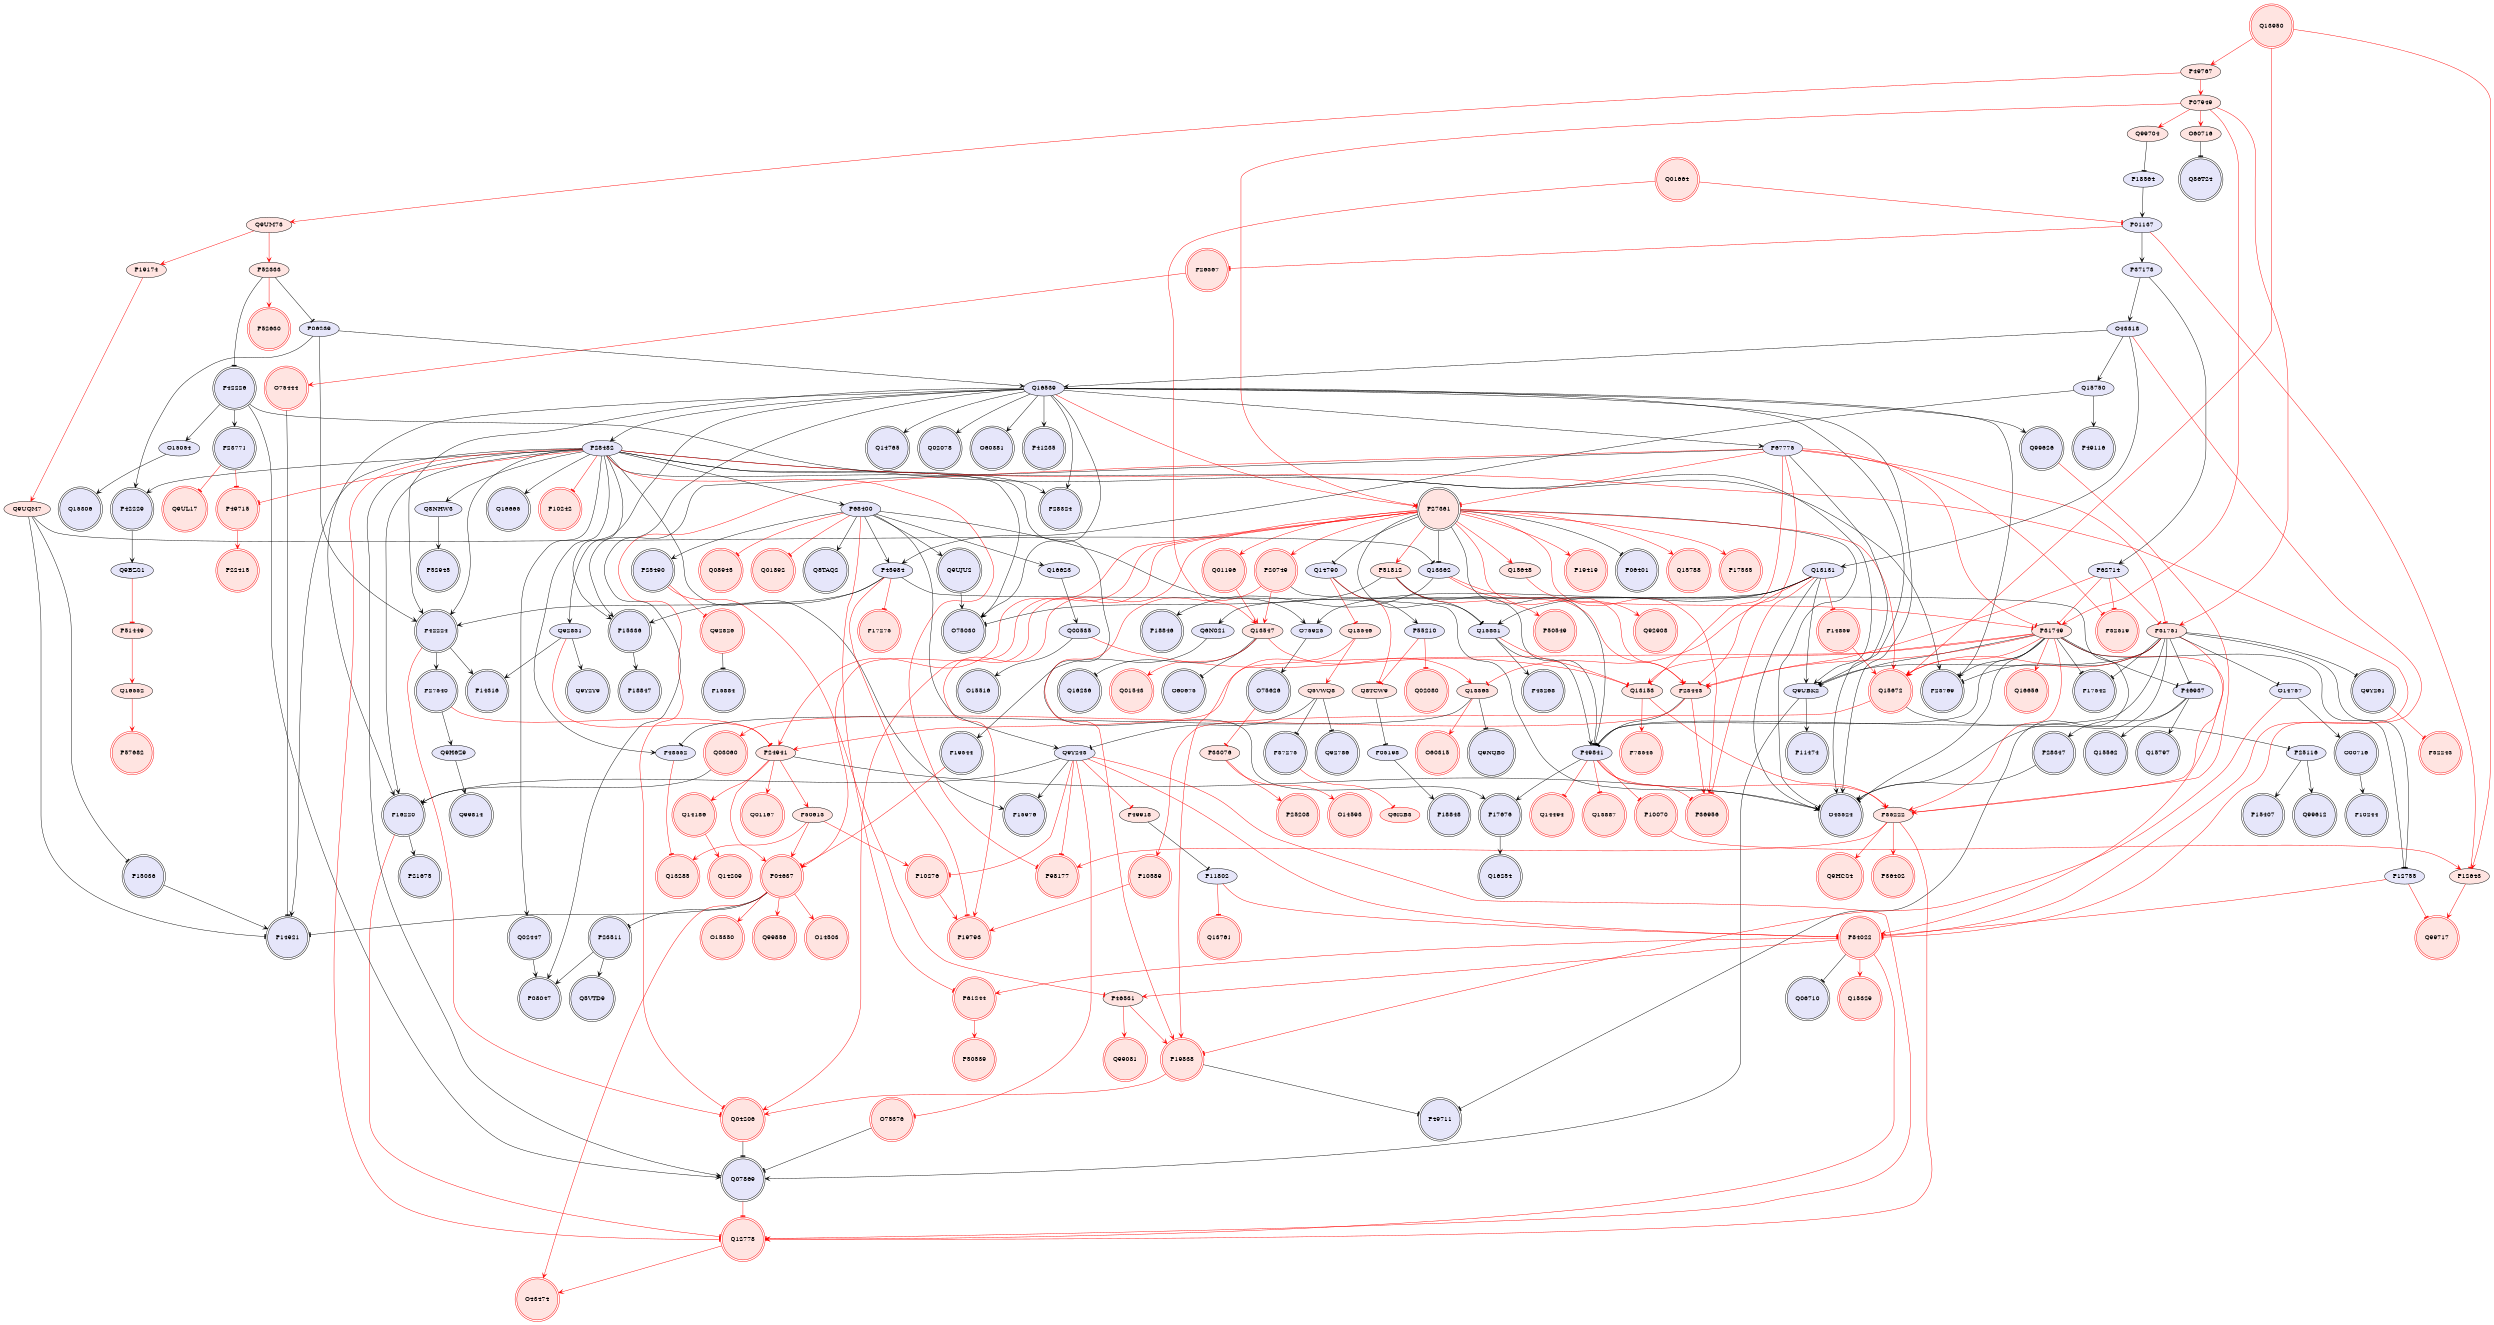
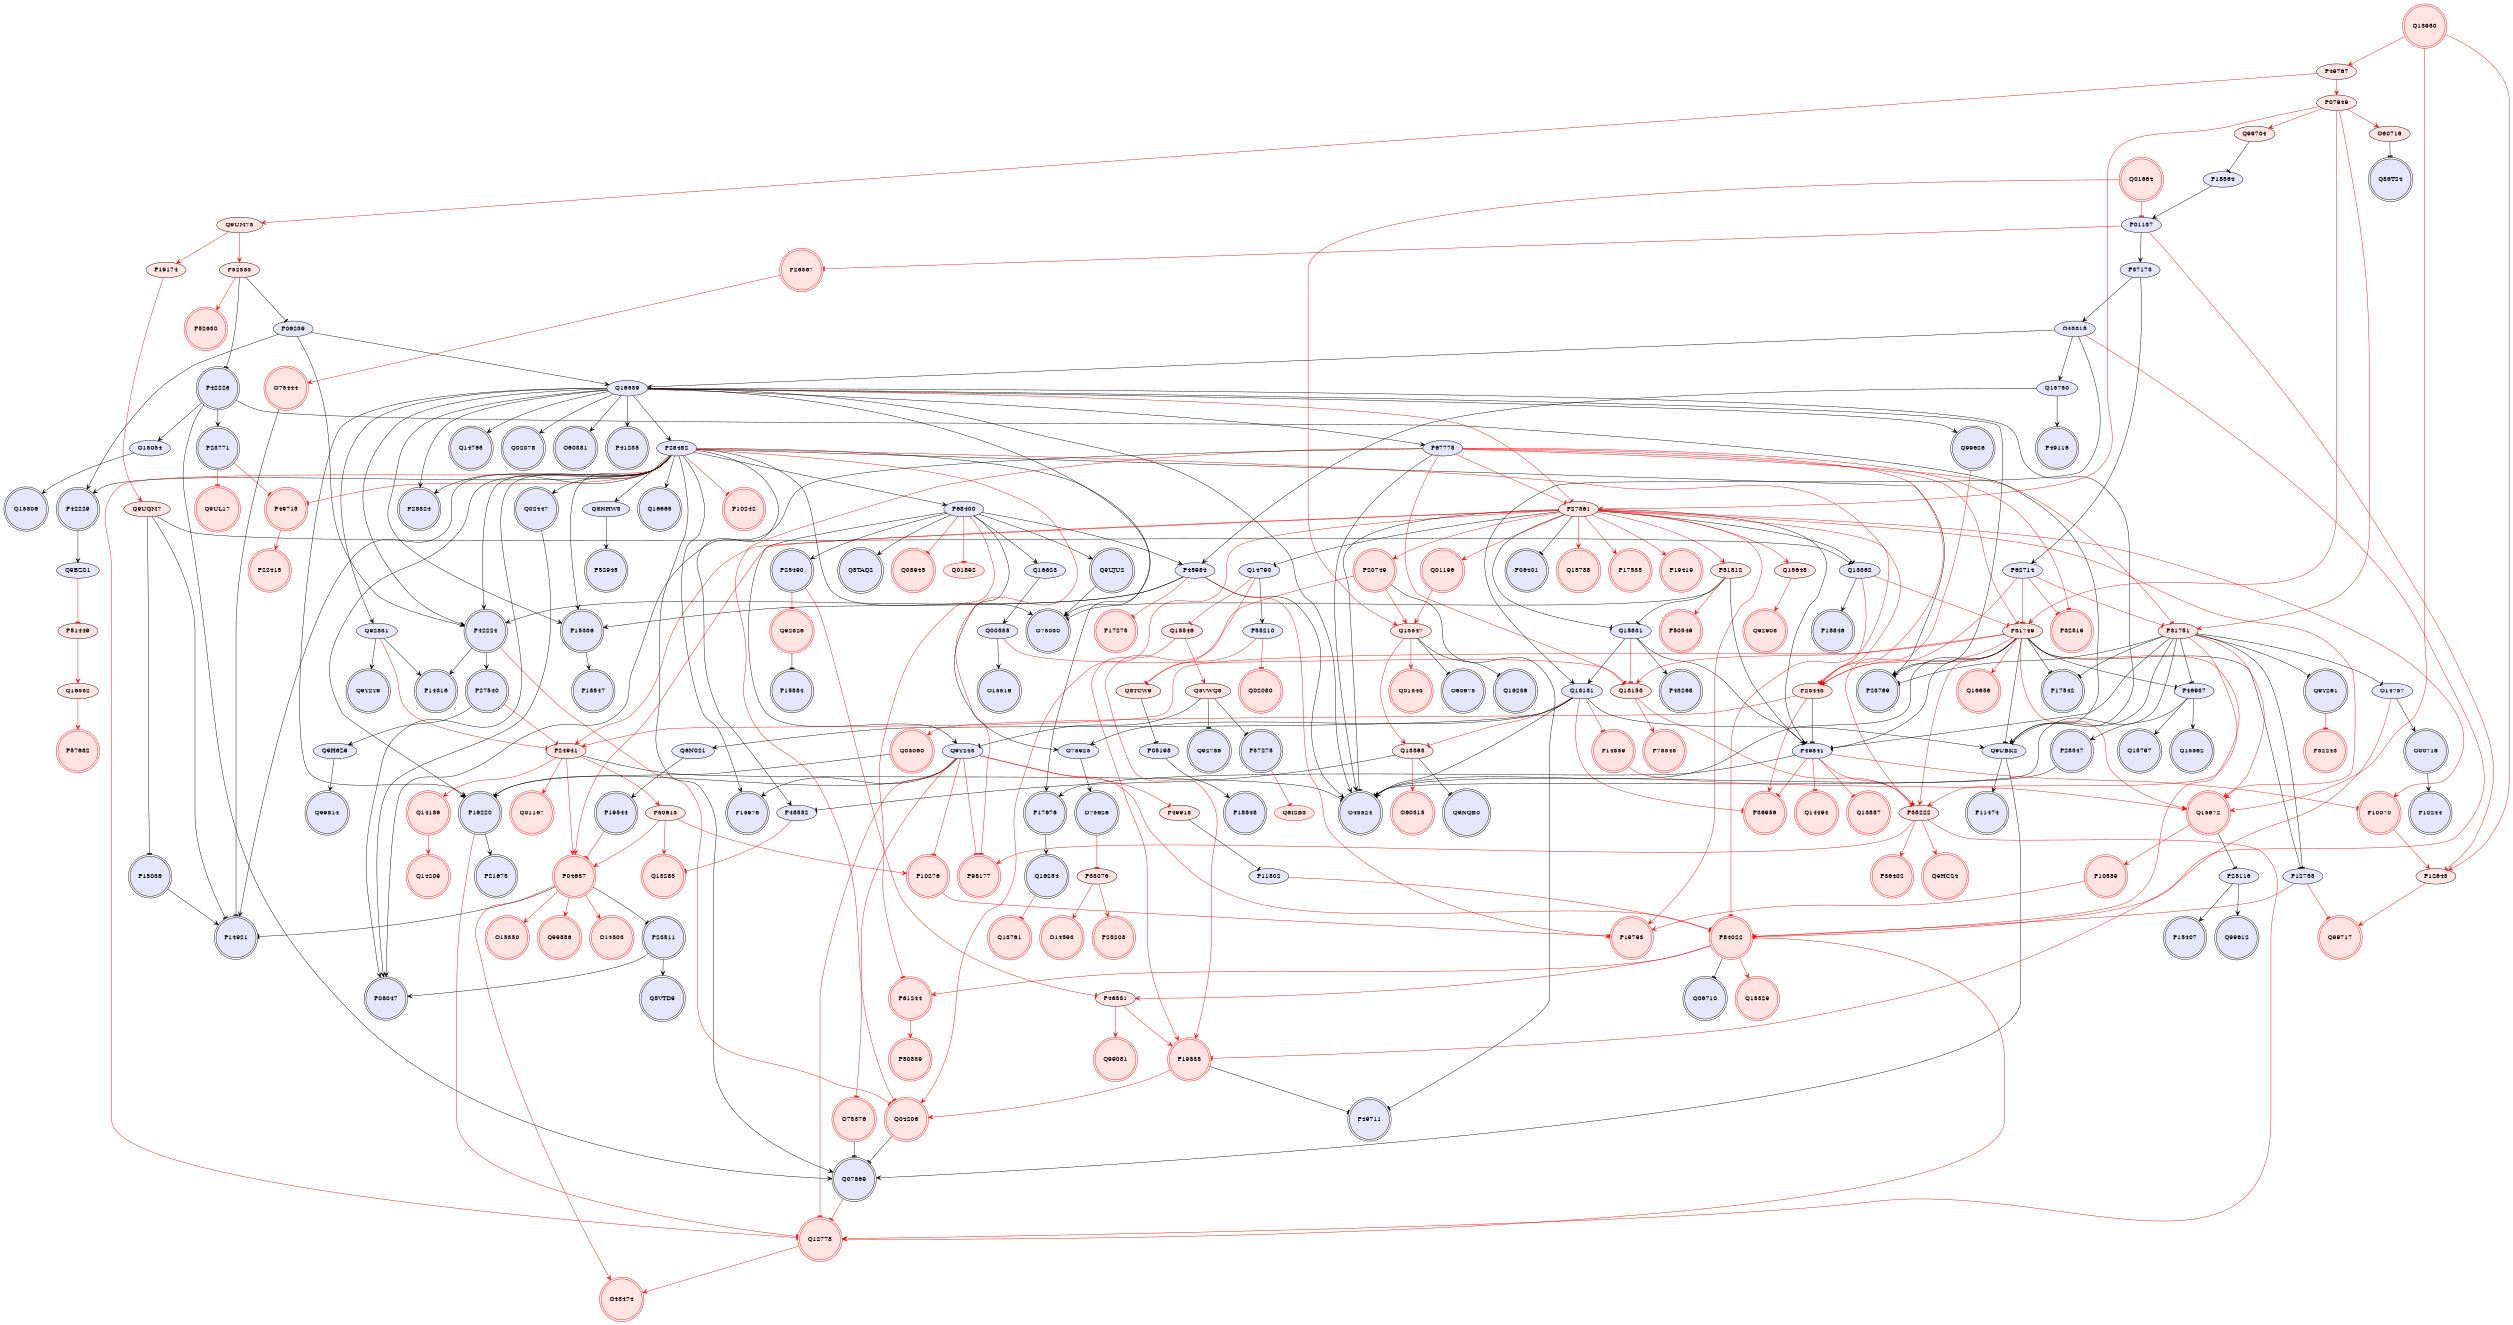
(1439, 509) -> (1578, 509)
(773, 570) -> (964, 570)
(1696, 601) -> (1608, 659)
(1687, 613) -> (2111, 548)
none -> (519, 698)
(1218, 899) -> (1030, 903)
